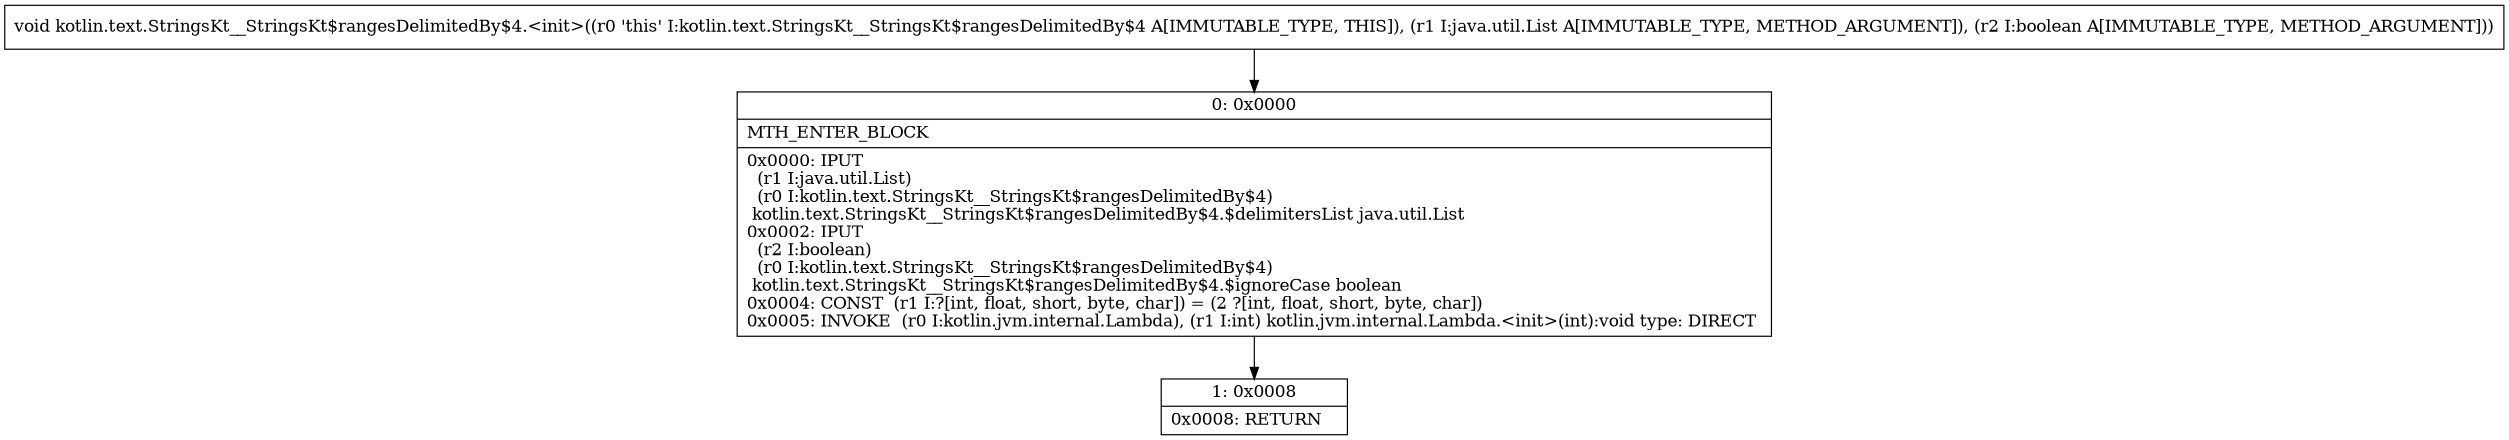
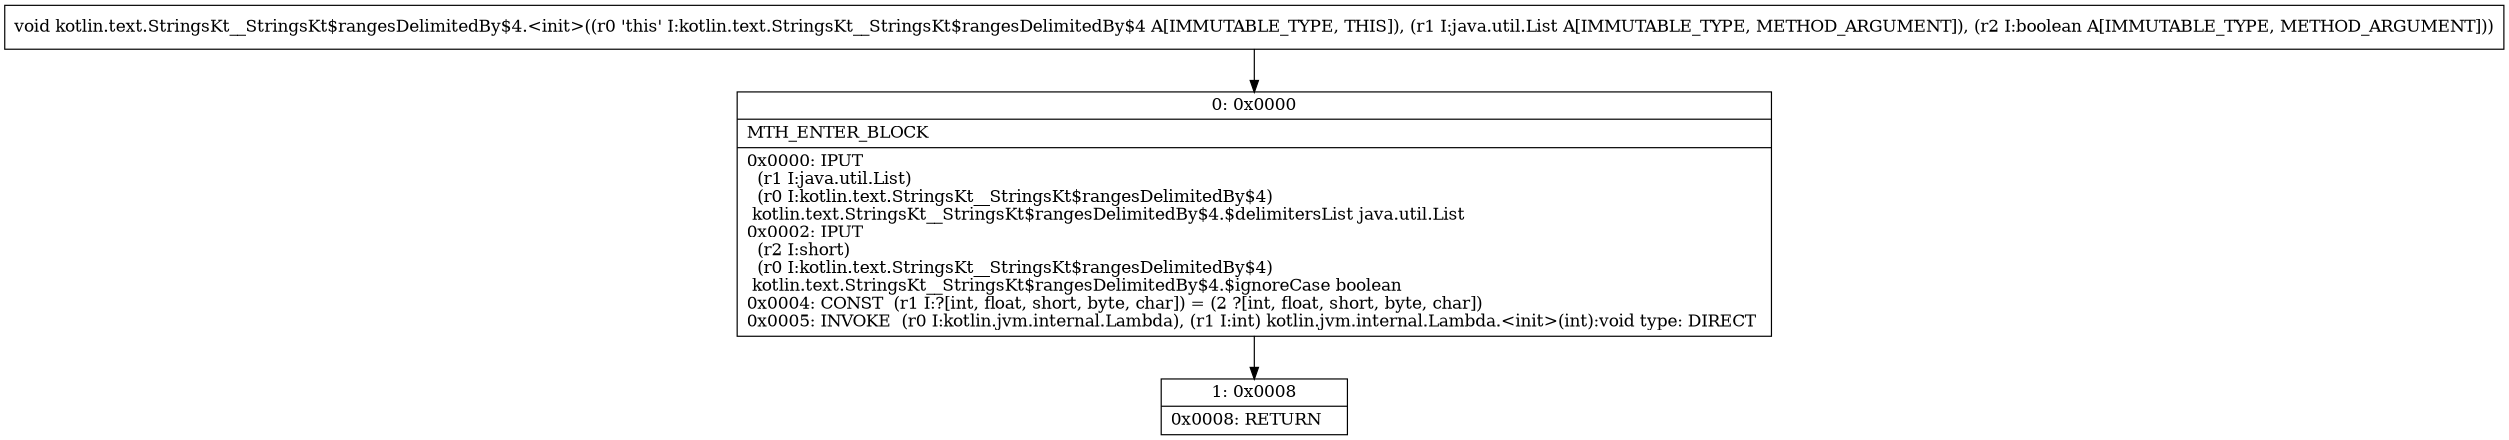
(810, 250) -> (799, 250)
